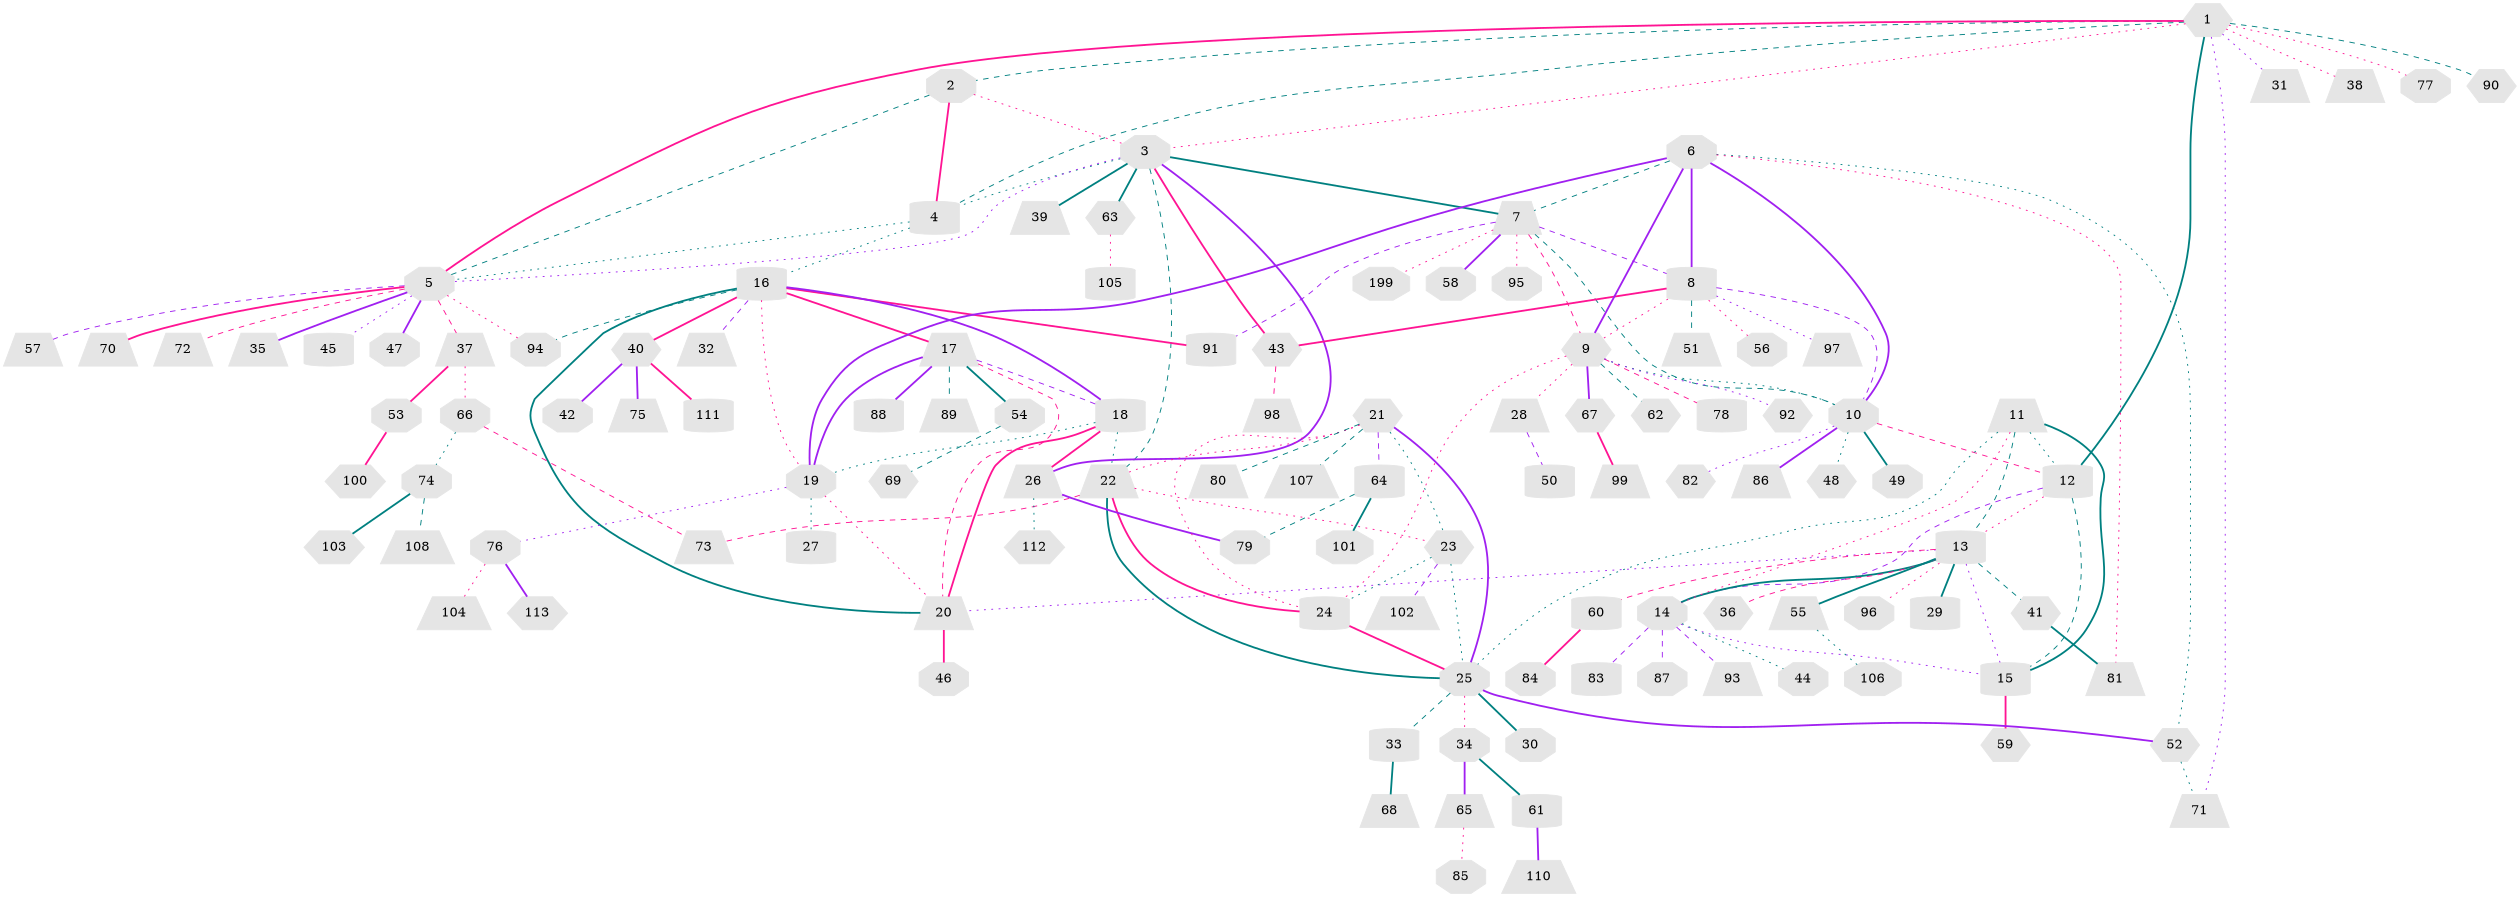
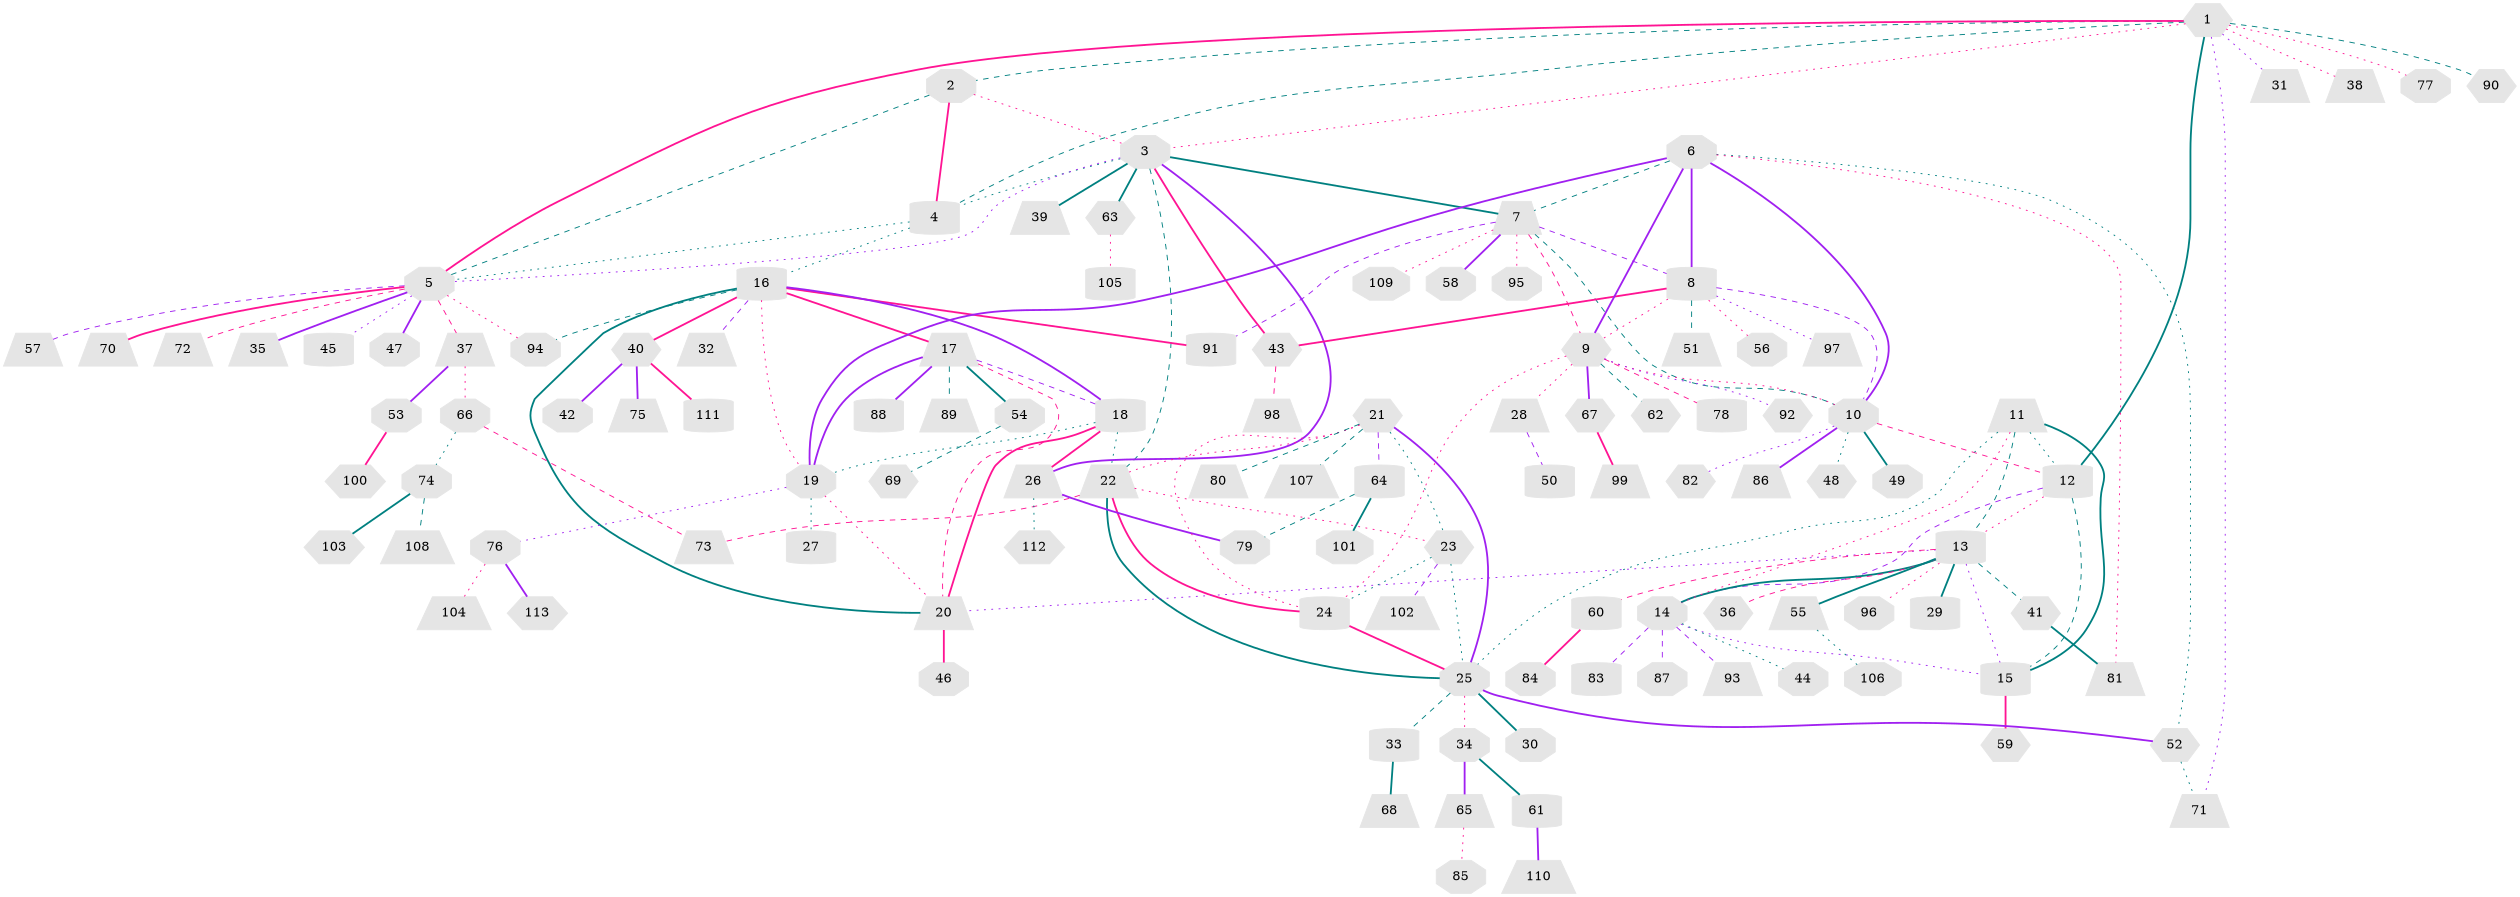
(1381, 284) -> (1381, 284)
(1720, 382) -> (1720, 382)
(429, 384) -> (429, 384)
